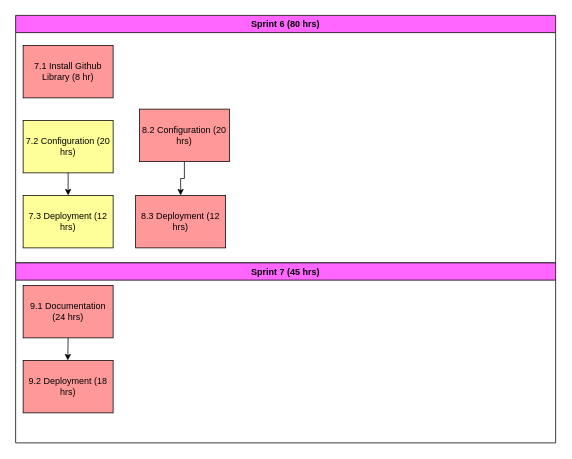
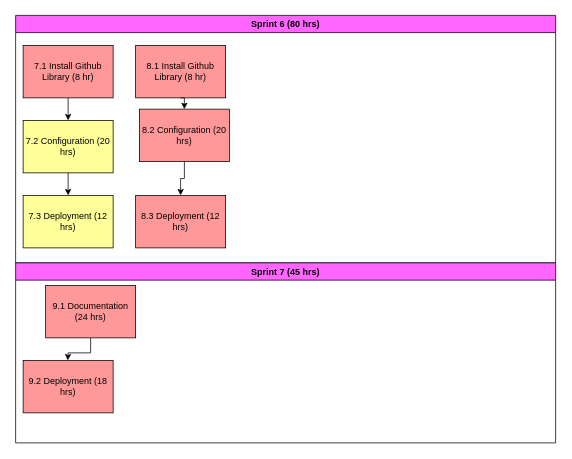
none -> (180, 72)
none -> (184, 99)
none -> (68, 114)
(68, 312) -> (90, 312)
